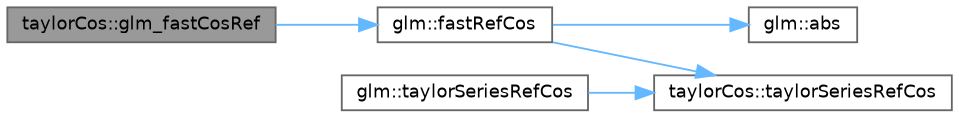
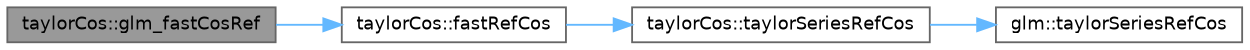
(465, 25) -> (454, 25)
(803, 25) -> none
(612, 93) -> (953, 25)
